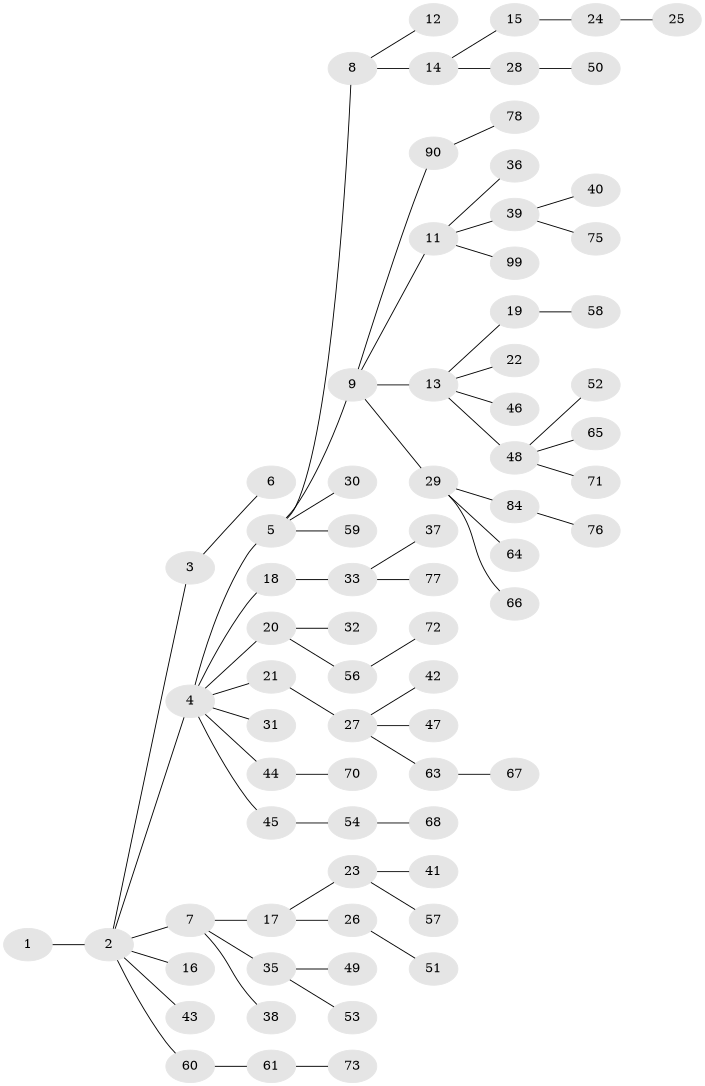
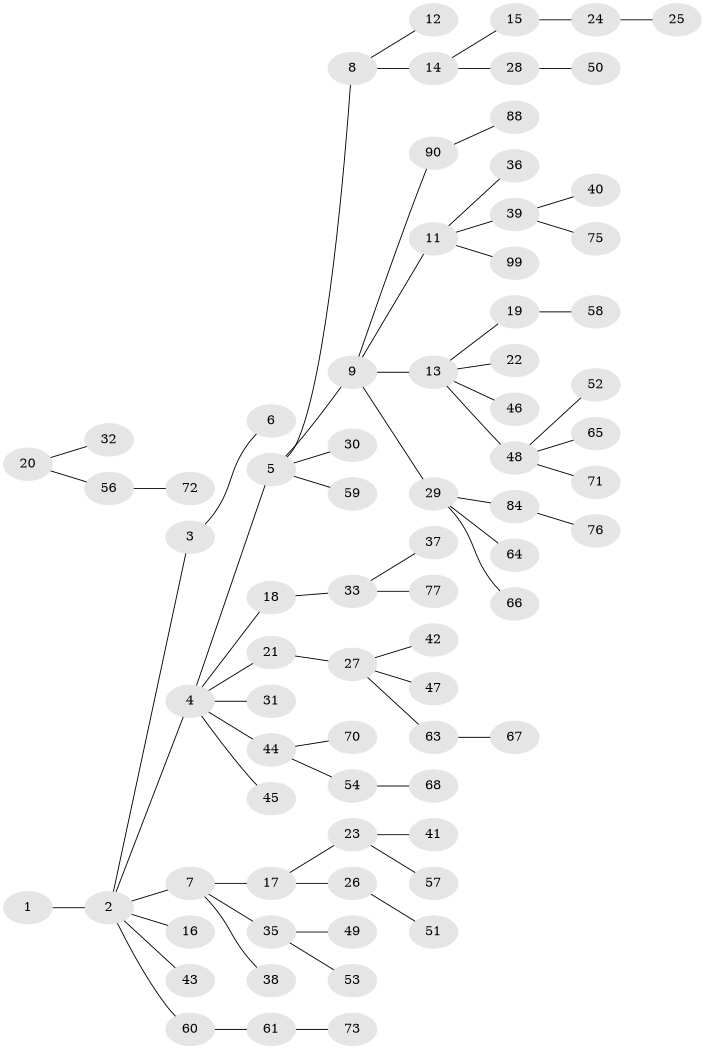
(515, 117) -> (515, 117)
(231, 665) -> none
(312, 823) -> (312, 768)
